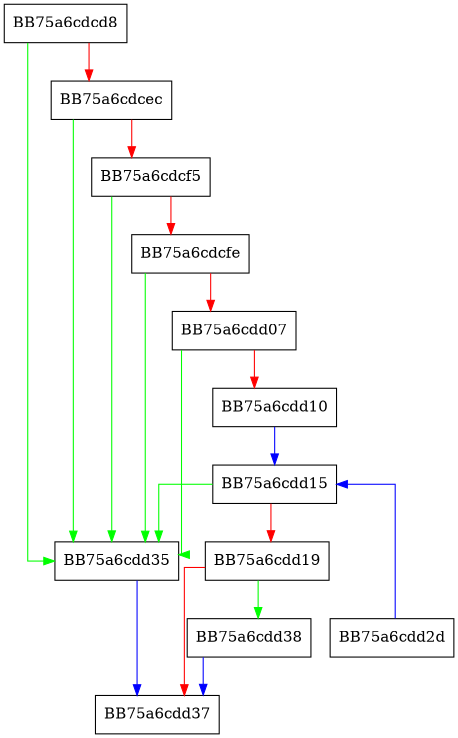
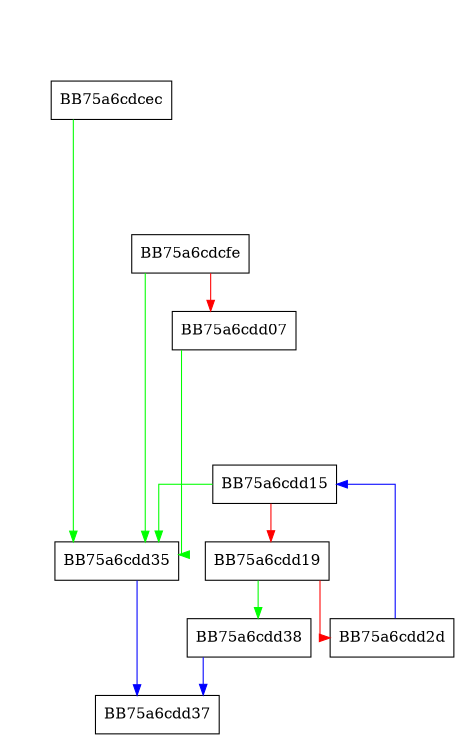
(66, 23) -> none
(151, 177) -> none
(275, 407) -> none
(184, 616) -> (320, 610)
